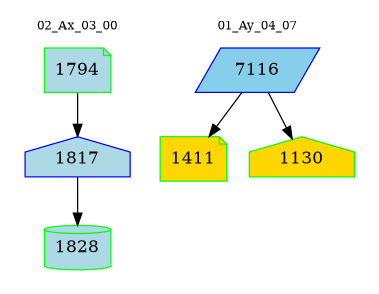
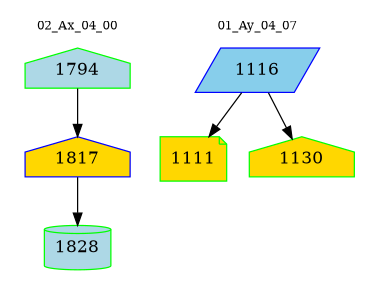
(78, 26) -> (78, 26)
(78, 70) -> (78, 70)
(257, 70) -> (257, 70)
(78, 159) -> (78, 159)
(193, 159) -> (193, 159)
